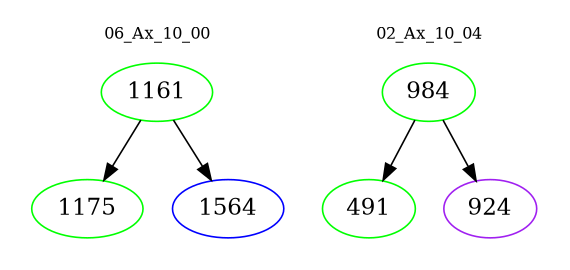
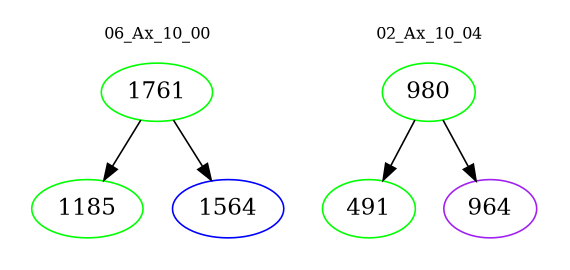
(157, 92) -> (157, 92)
(429, 92) -> (429, 92)
(87, 209) -> (87, 209)
(490, 209) -> (490, 209)
